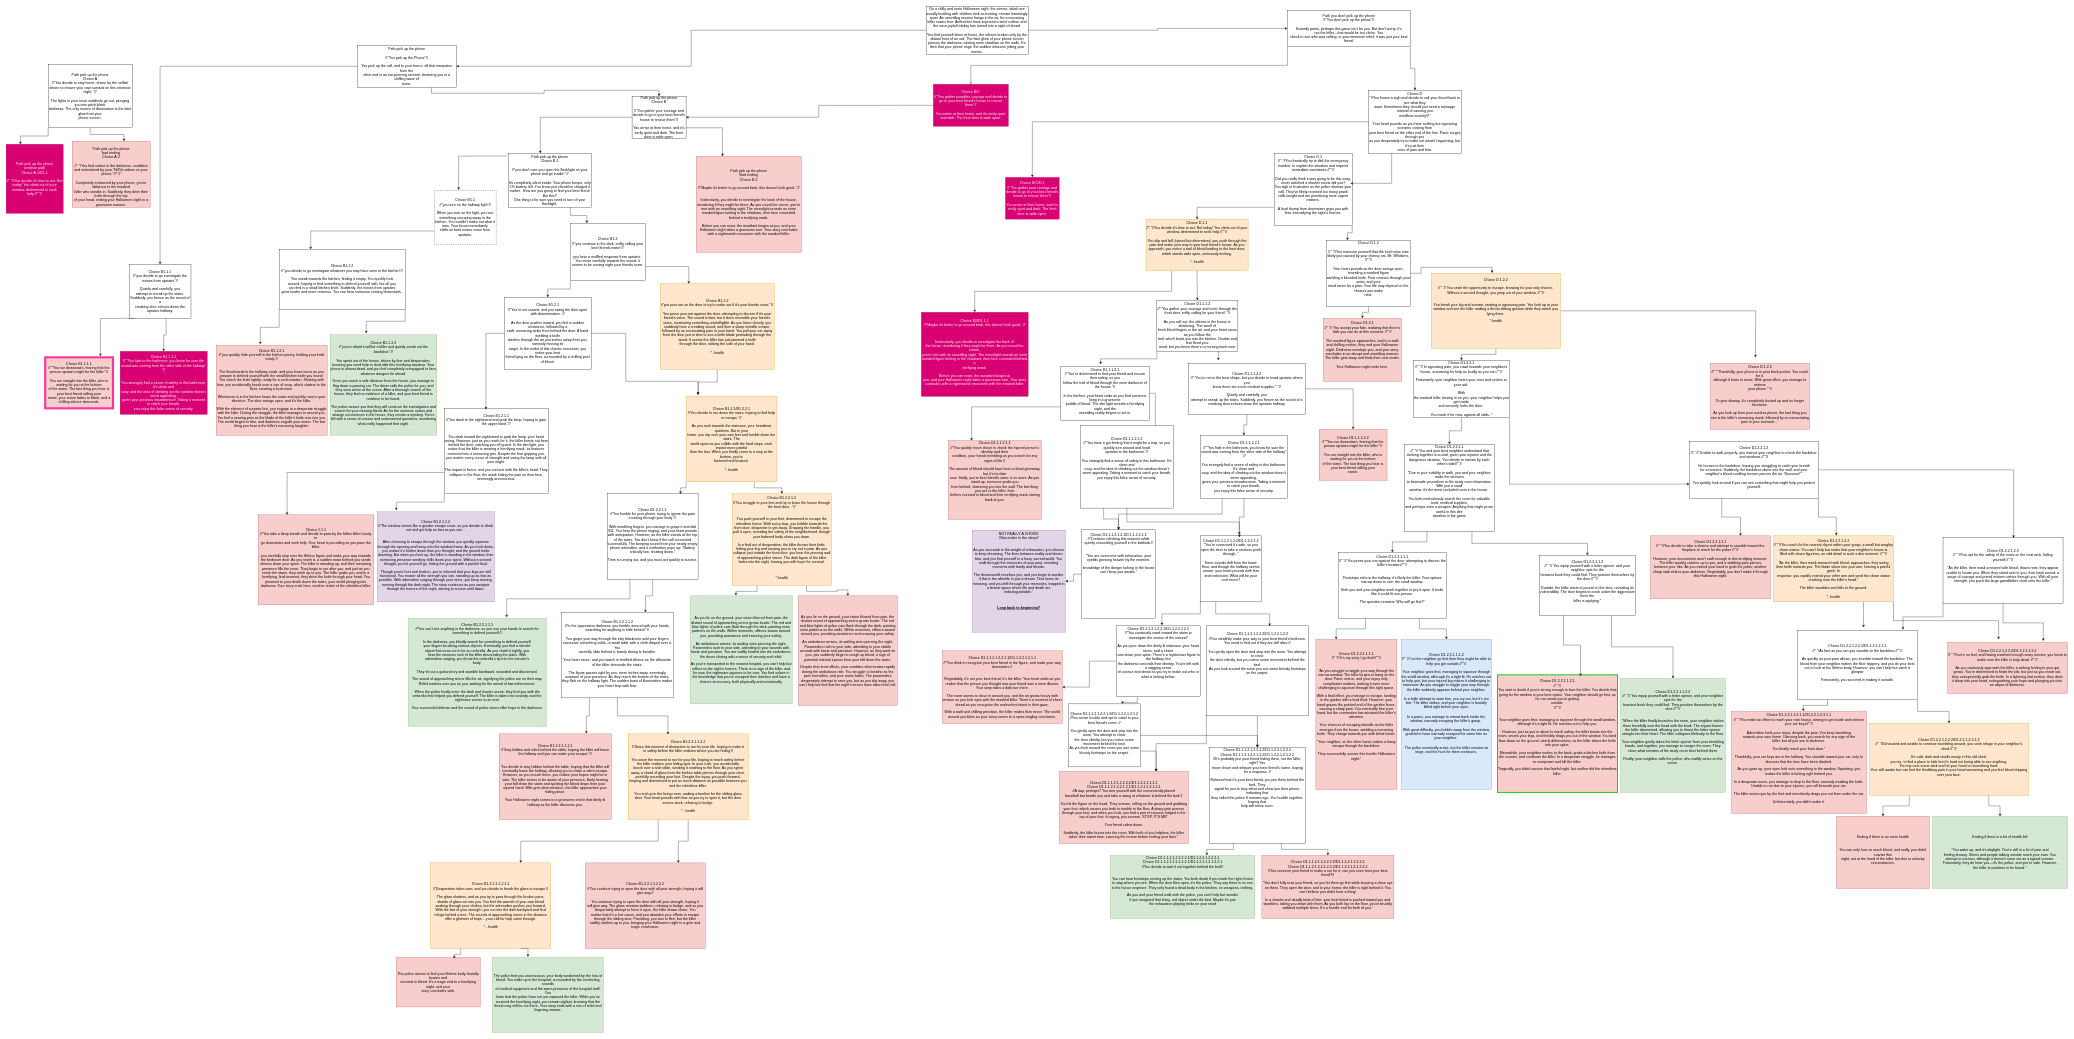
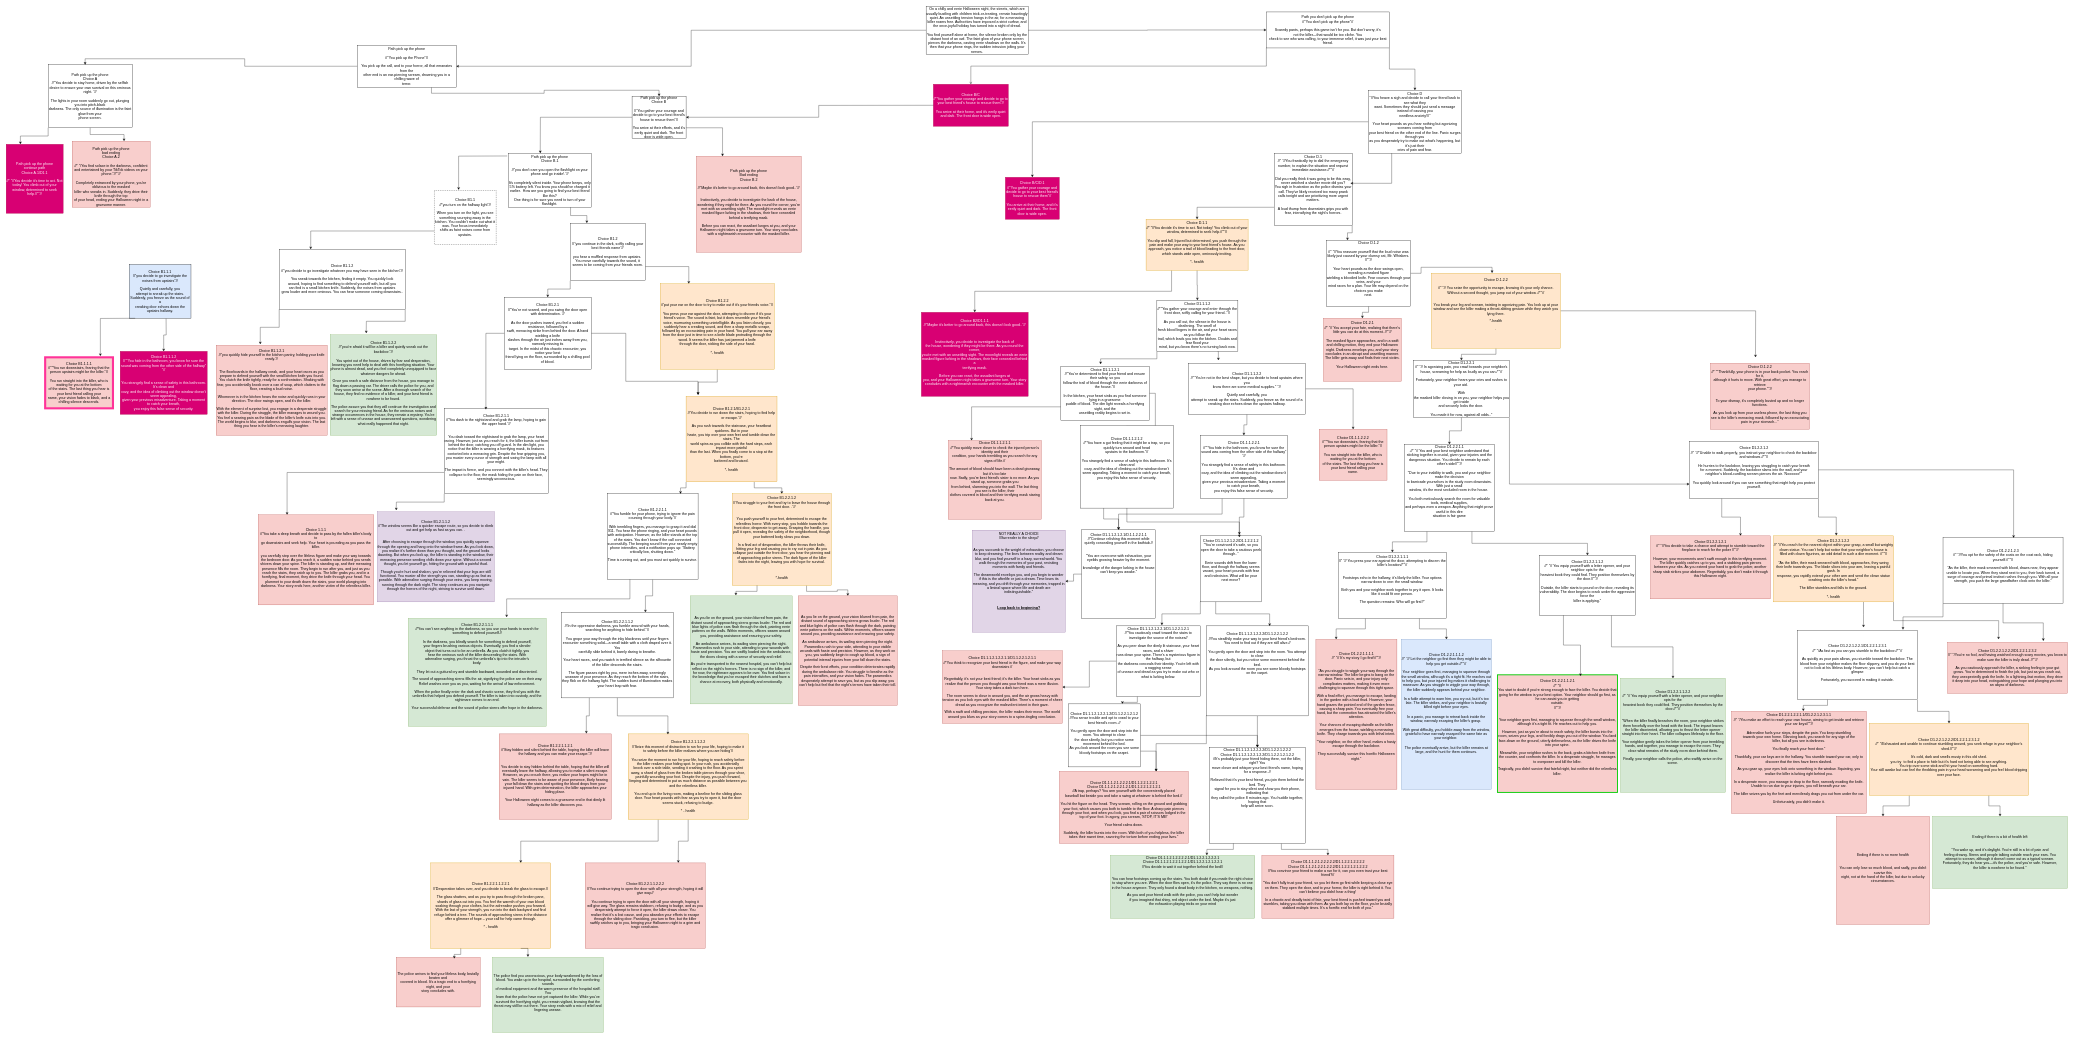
(1349, 28) -> (1328, 30)
(971, 105) -> (971, 105)
(659, 117) -> (659, 117)
(1032, 198) -> (1032, 198)
(608, 252) -> (608, 252)
(160, 261) -> (85, 61)
(160, 291) -> (160, 291)
(1883, 852) -> (1883, 870)
